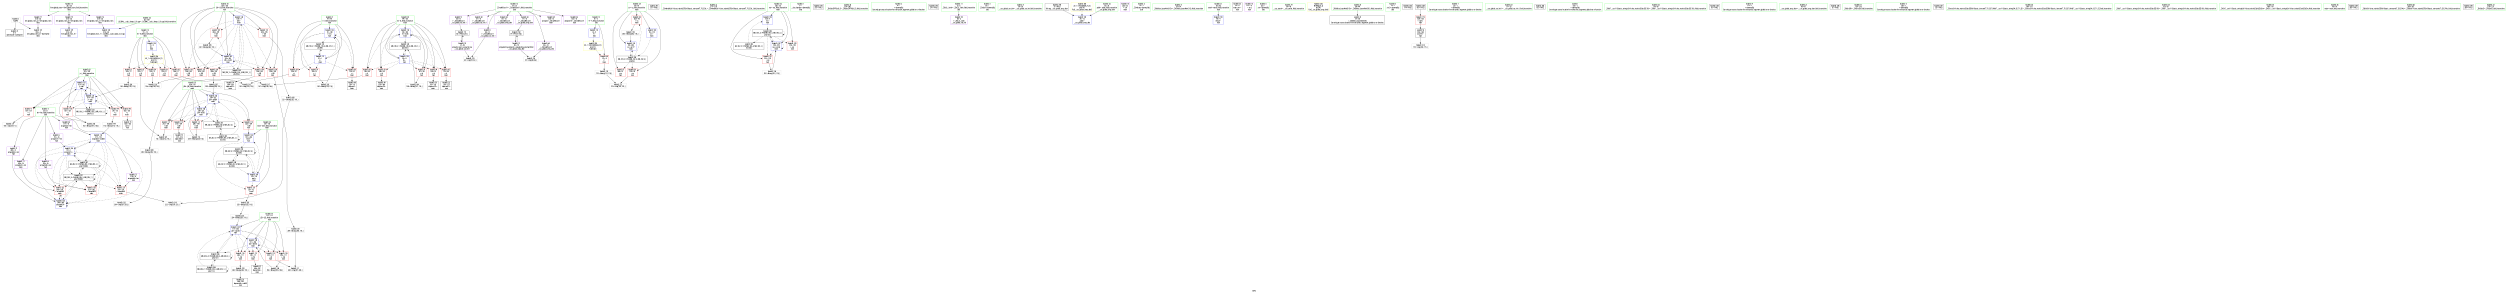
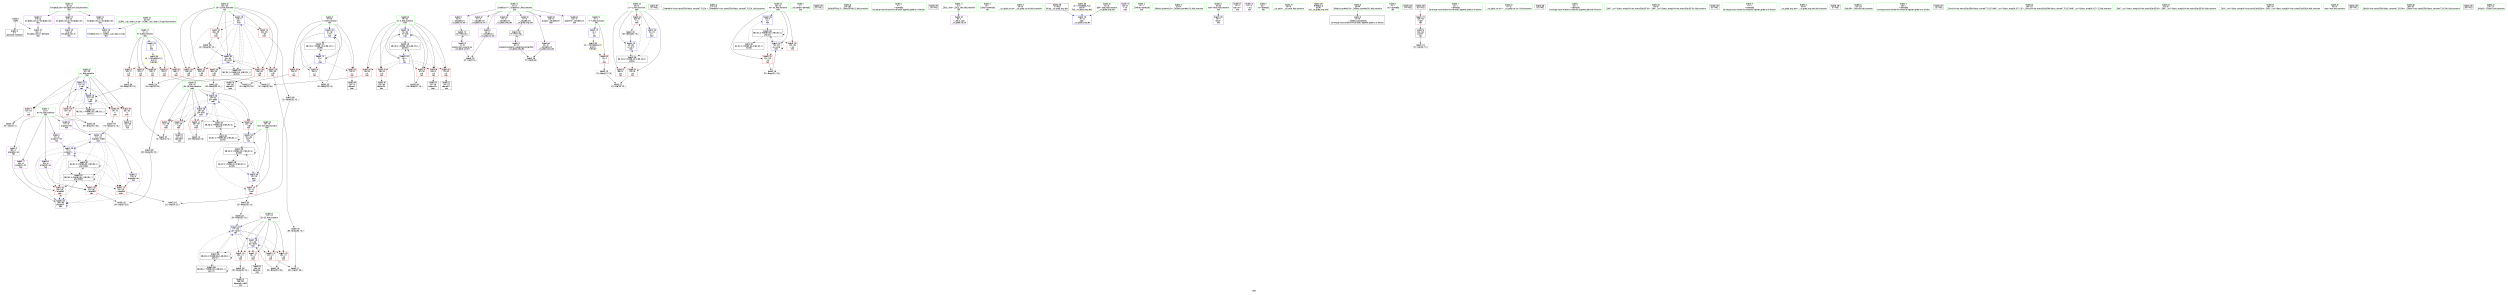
(195, 37) -> none
none -> (106, 197)
